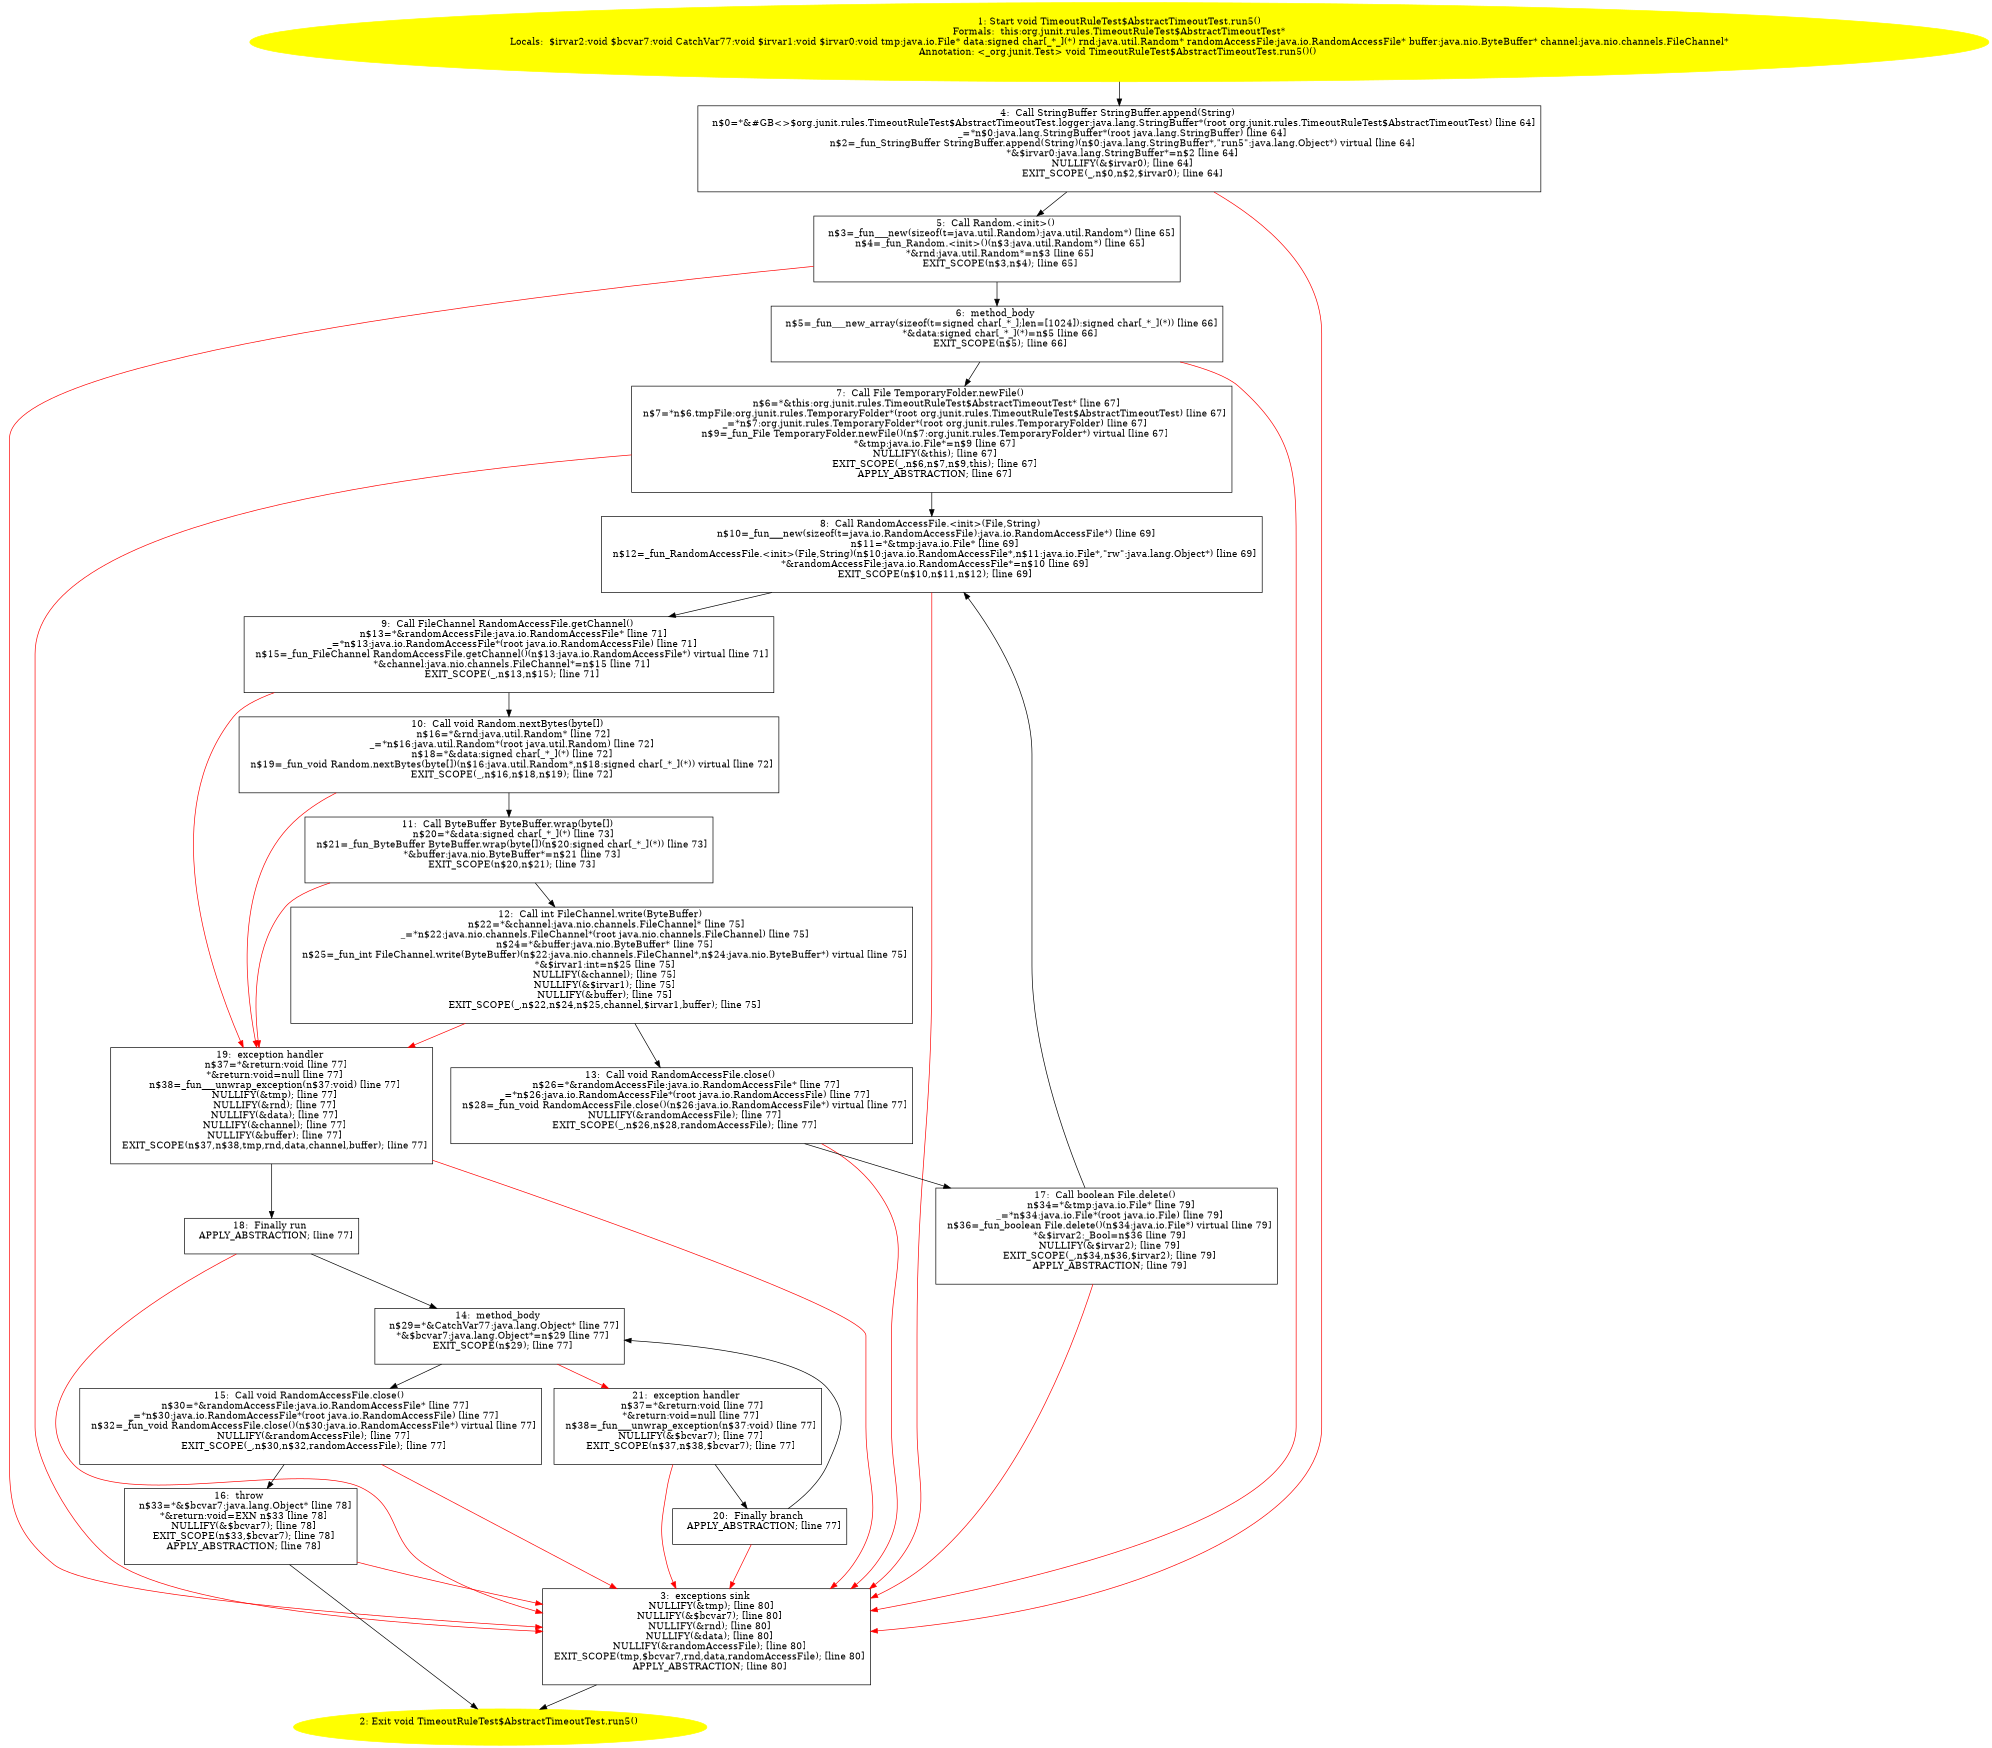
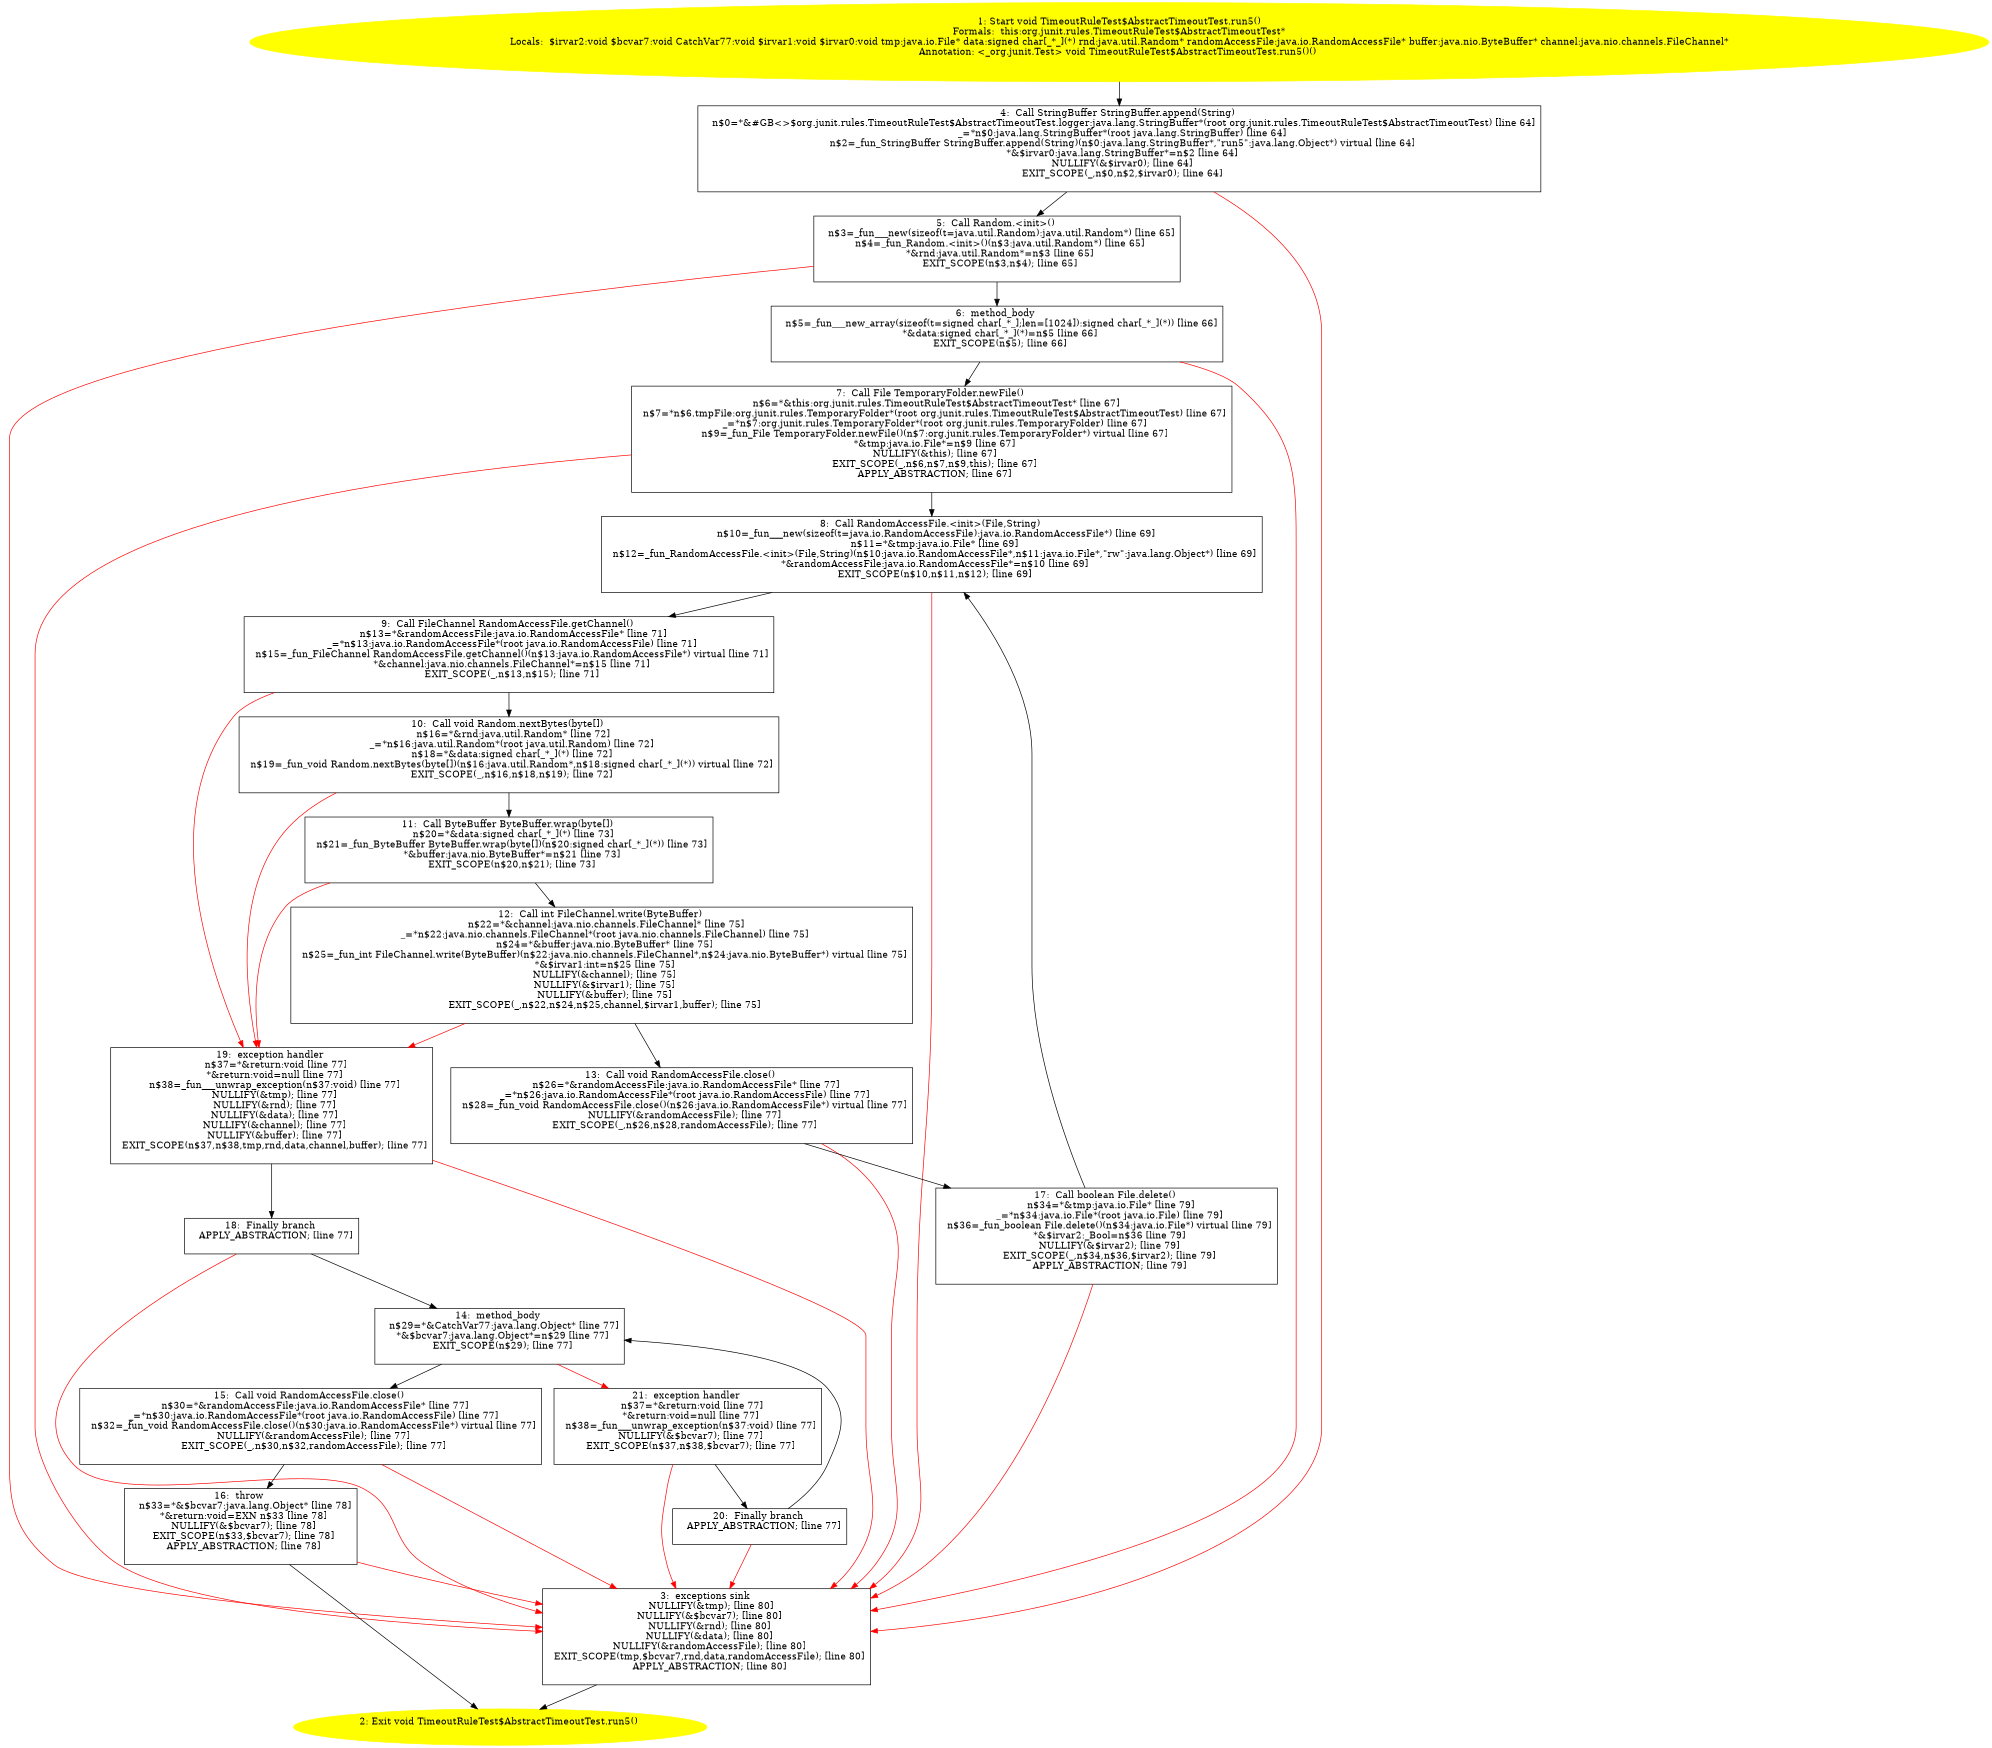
(272, 1236) -> (272, 1236)
